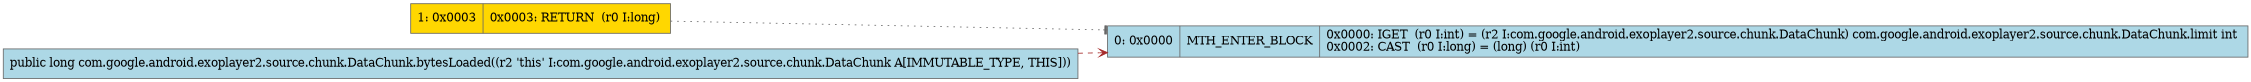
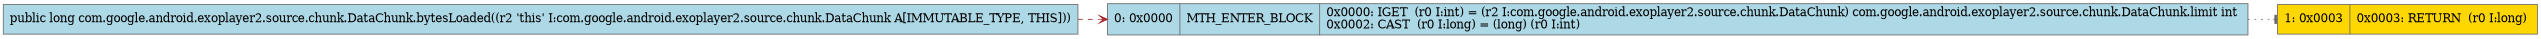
(887, 26) -> (2261, 19)
